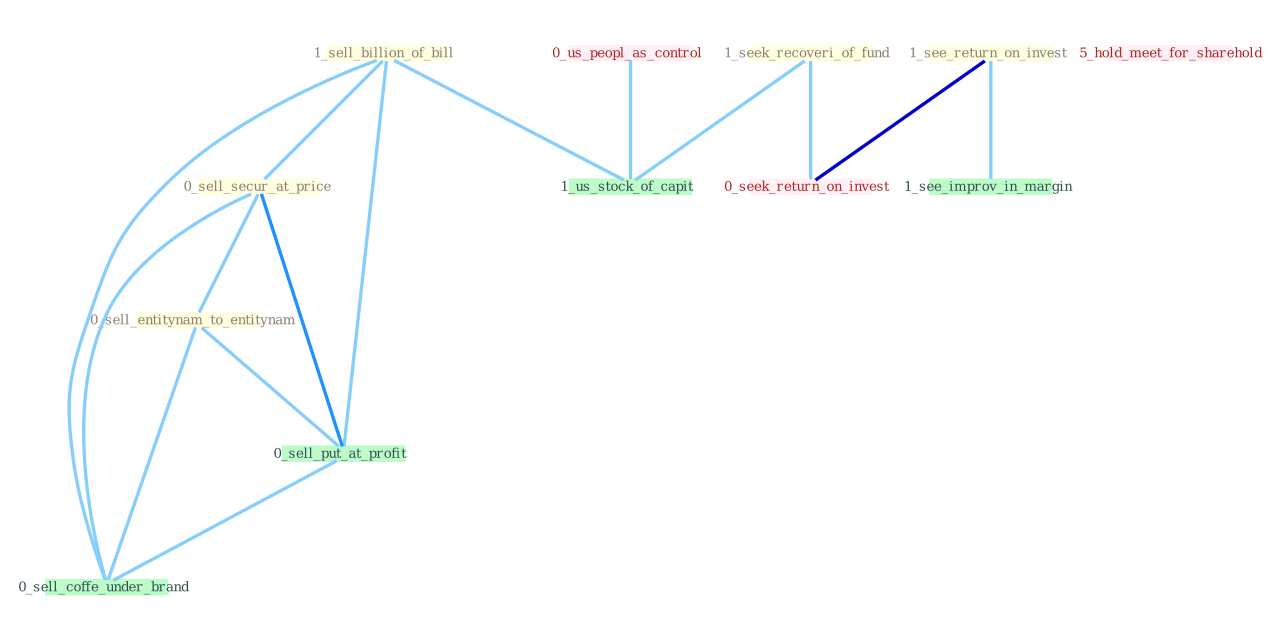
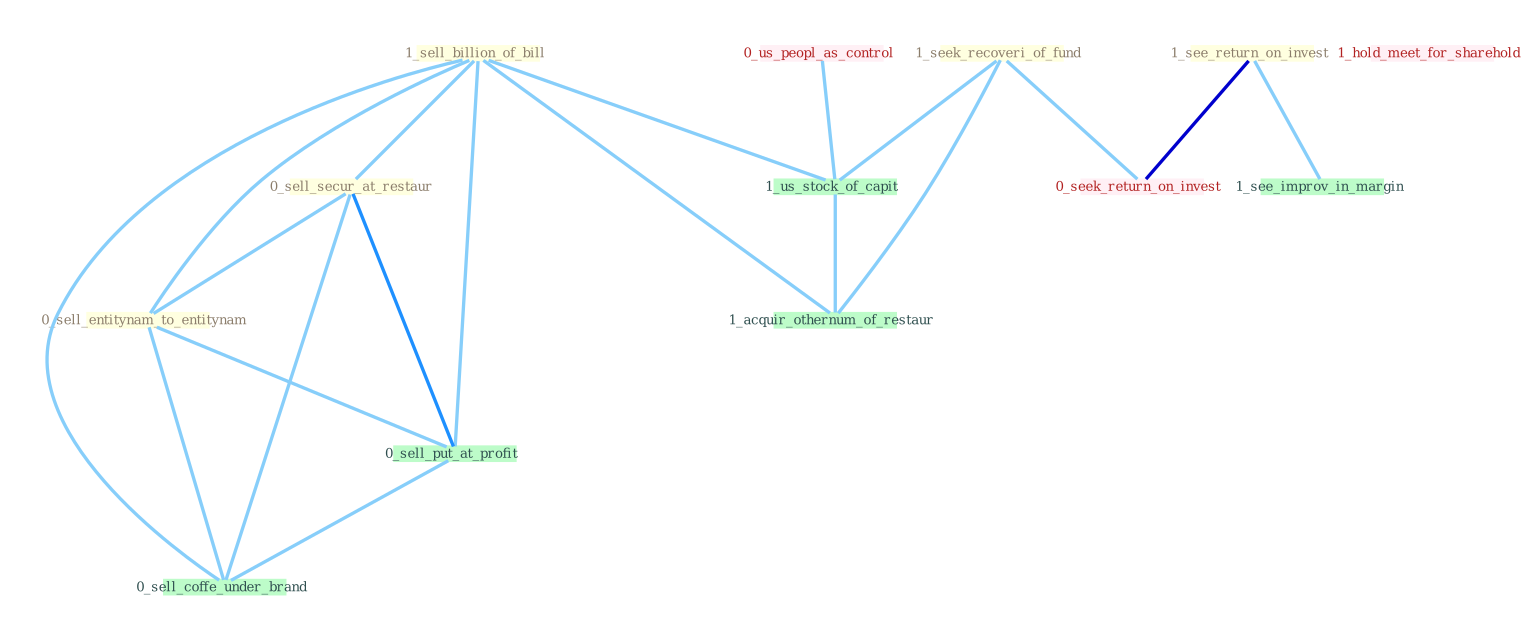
(1171, 53) -> (1432, 53)
none -> (288, 160)
(260, 187) -> (352, 187)
none -> (835, 320)
